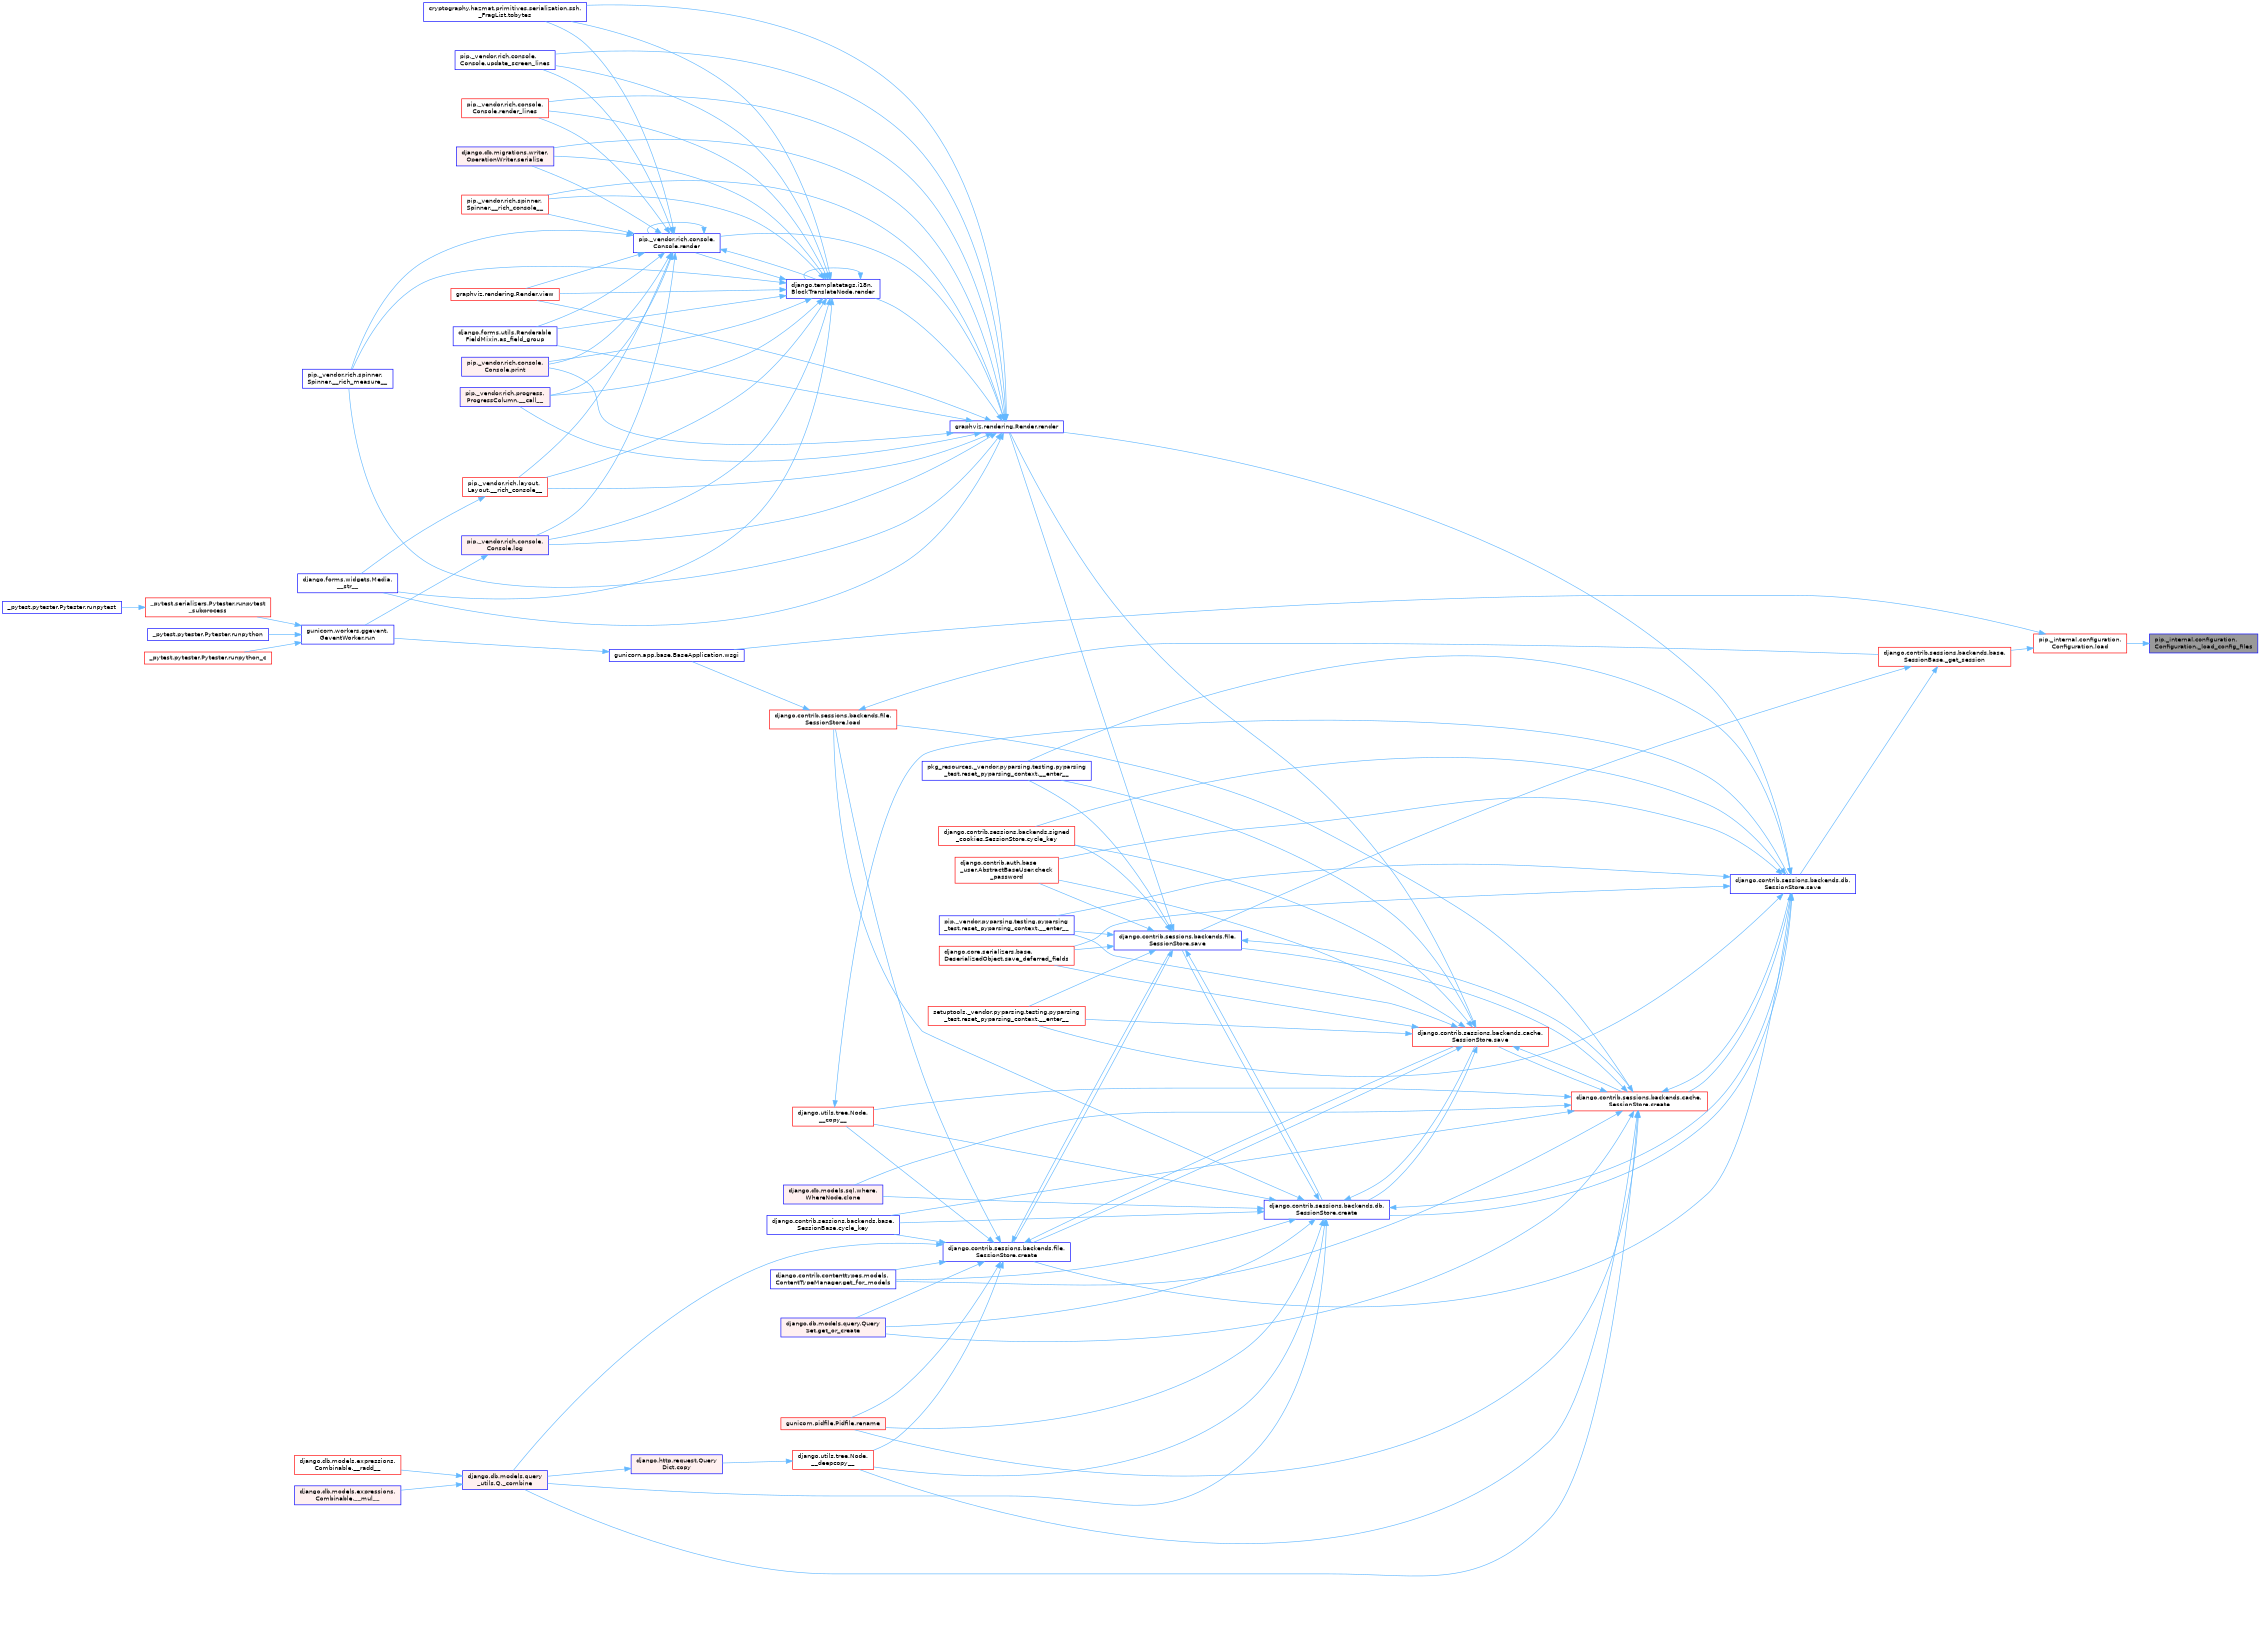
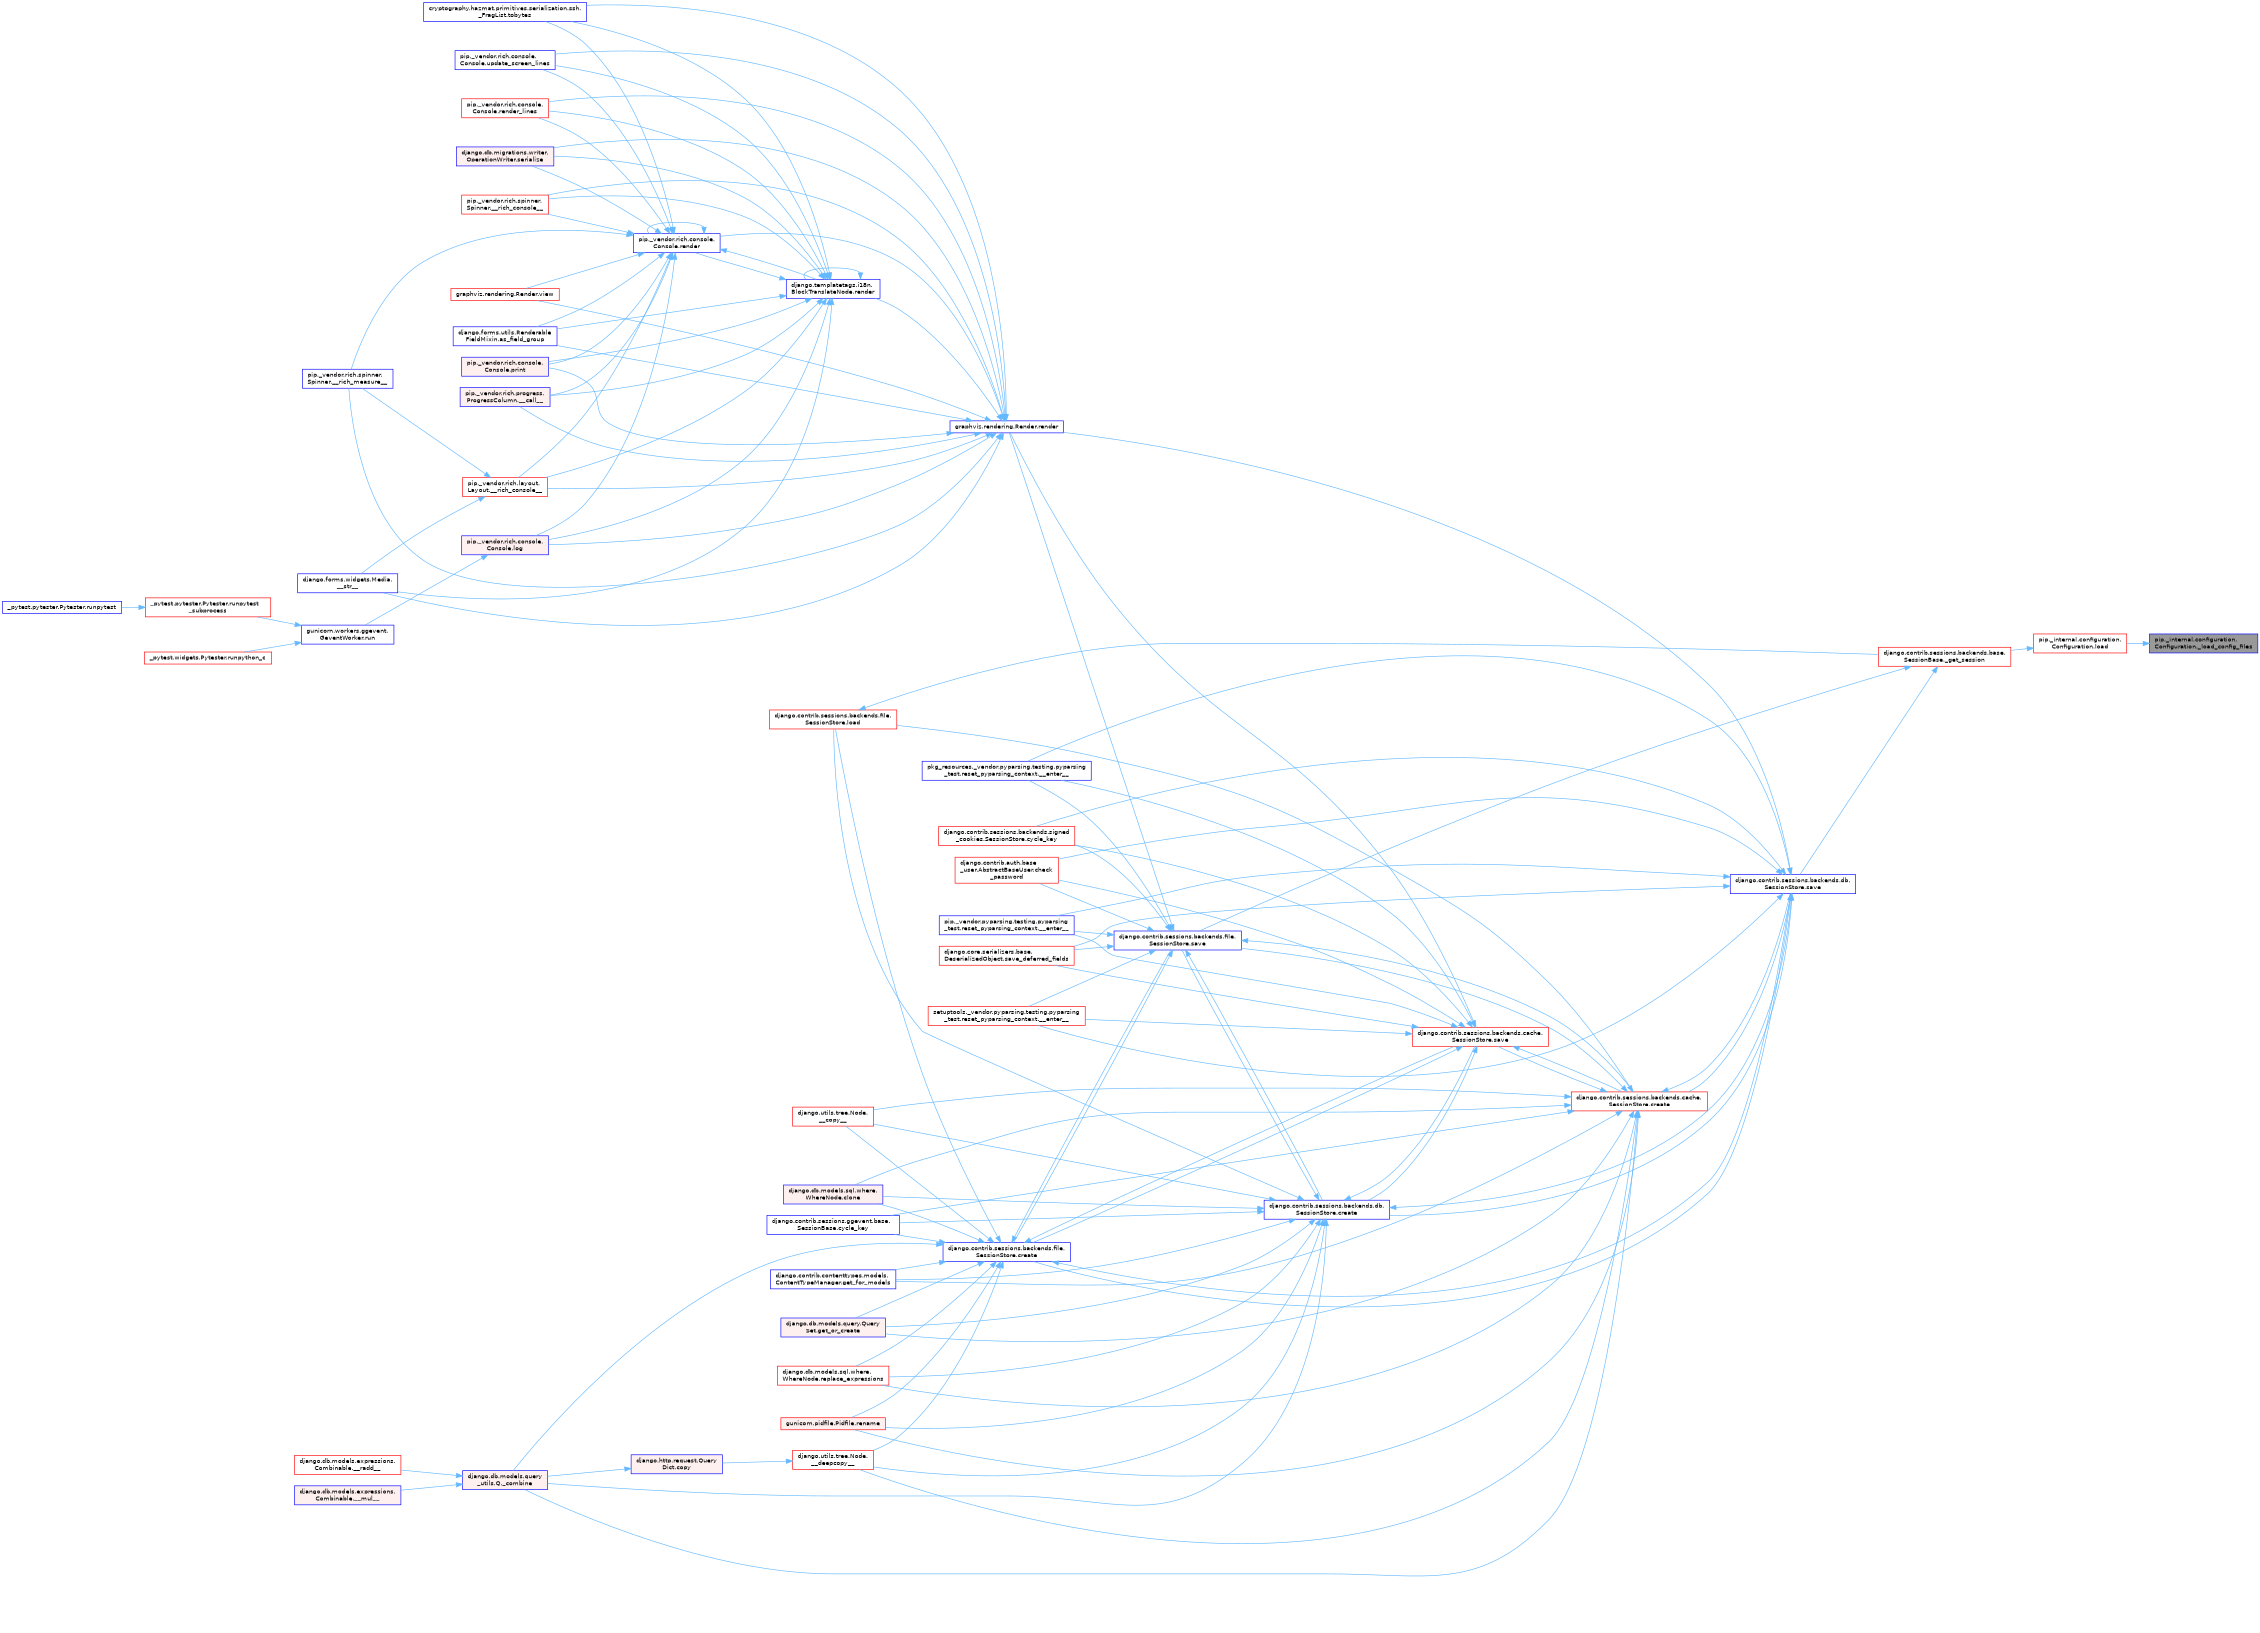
(544, 266) -> (424, 431)
(675, 292) -> none
(208, 607) -> (208, 607)
(208, 635) -> none
(677, 656) -> none
(208, 658) -> (208, 658)
(1201, 723) -> (1544, 1270)
none -> (925, 1218)
(833, 1225) -> (833, 1225)
none -> (833, 1376)
